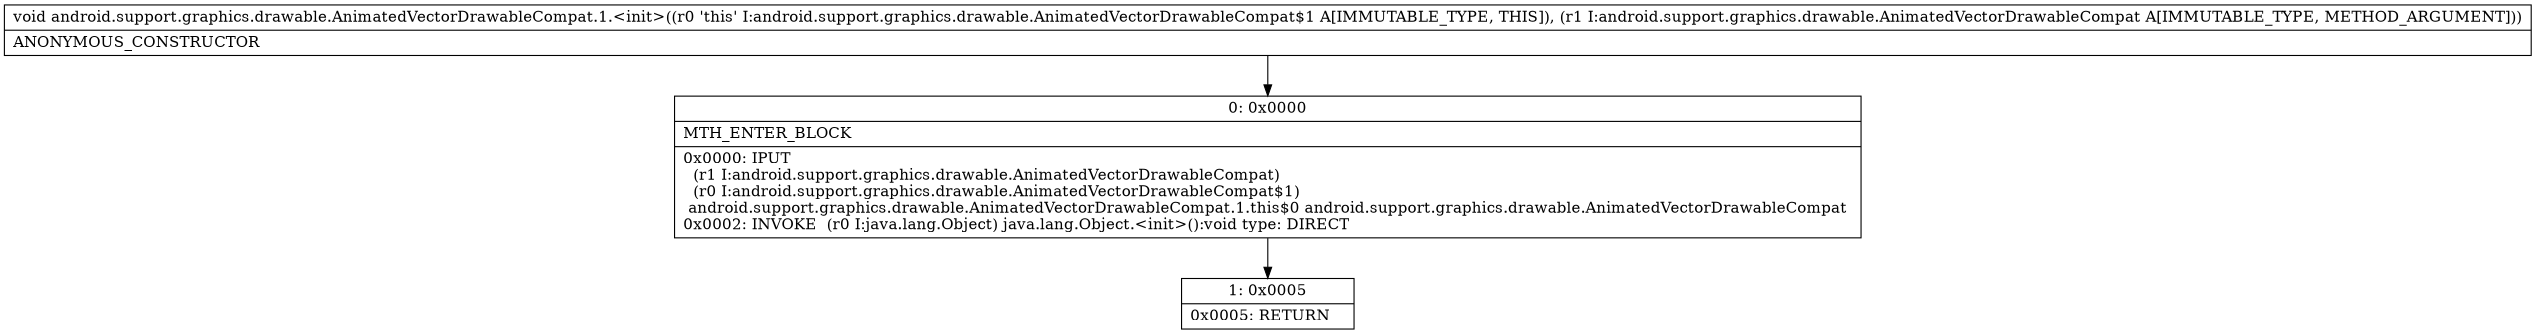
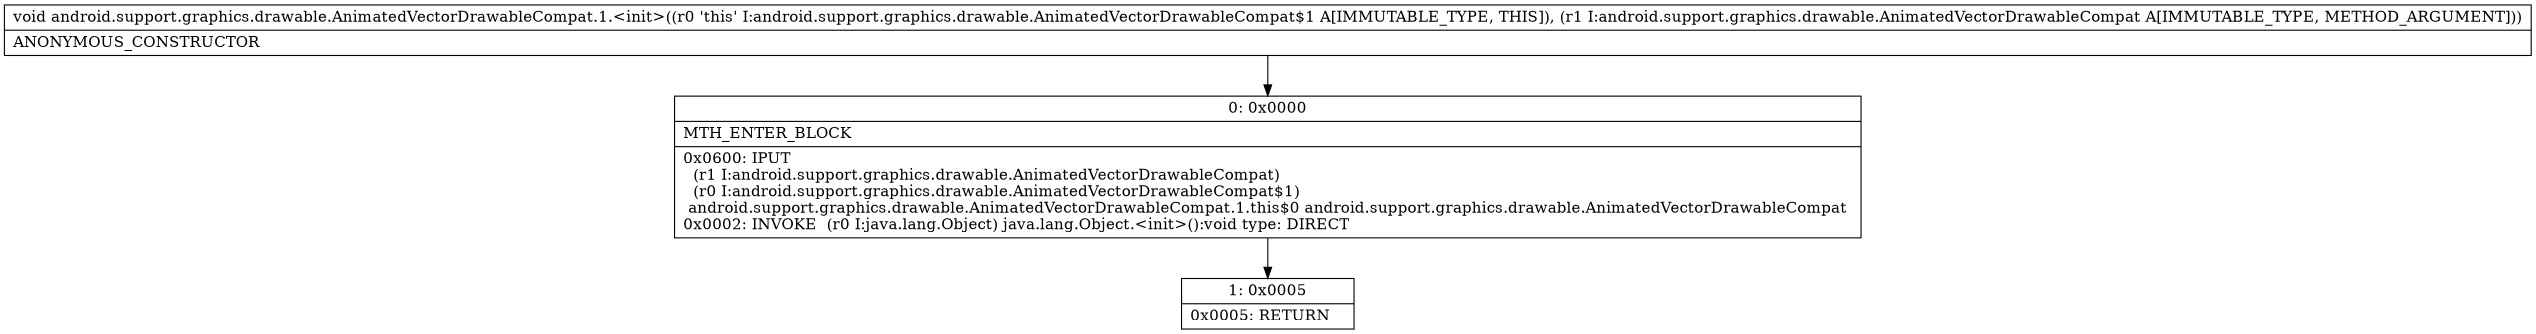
(742, 159) -> (742, 159)
